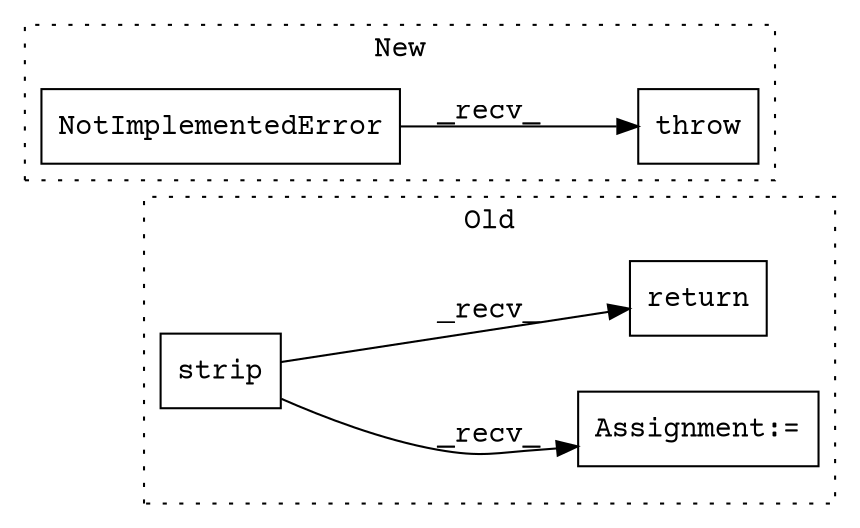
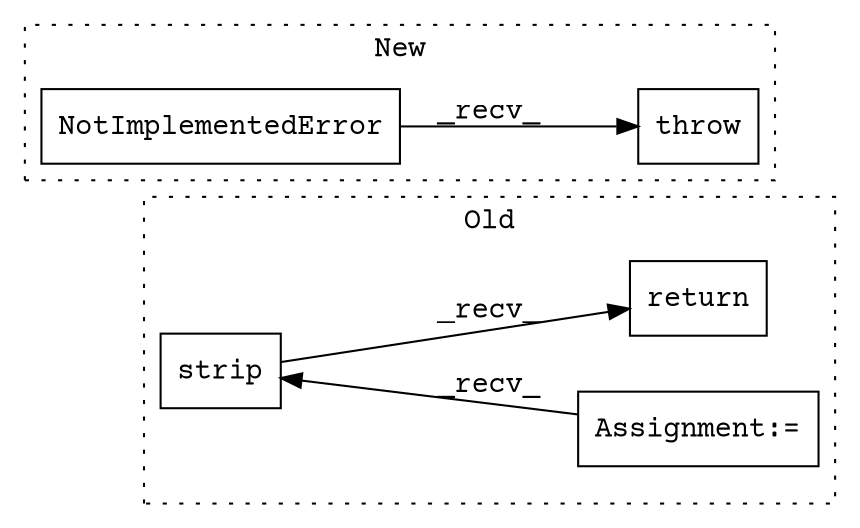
(416, 445) -> (440, 398)
